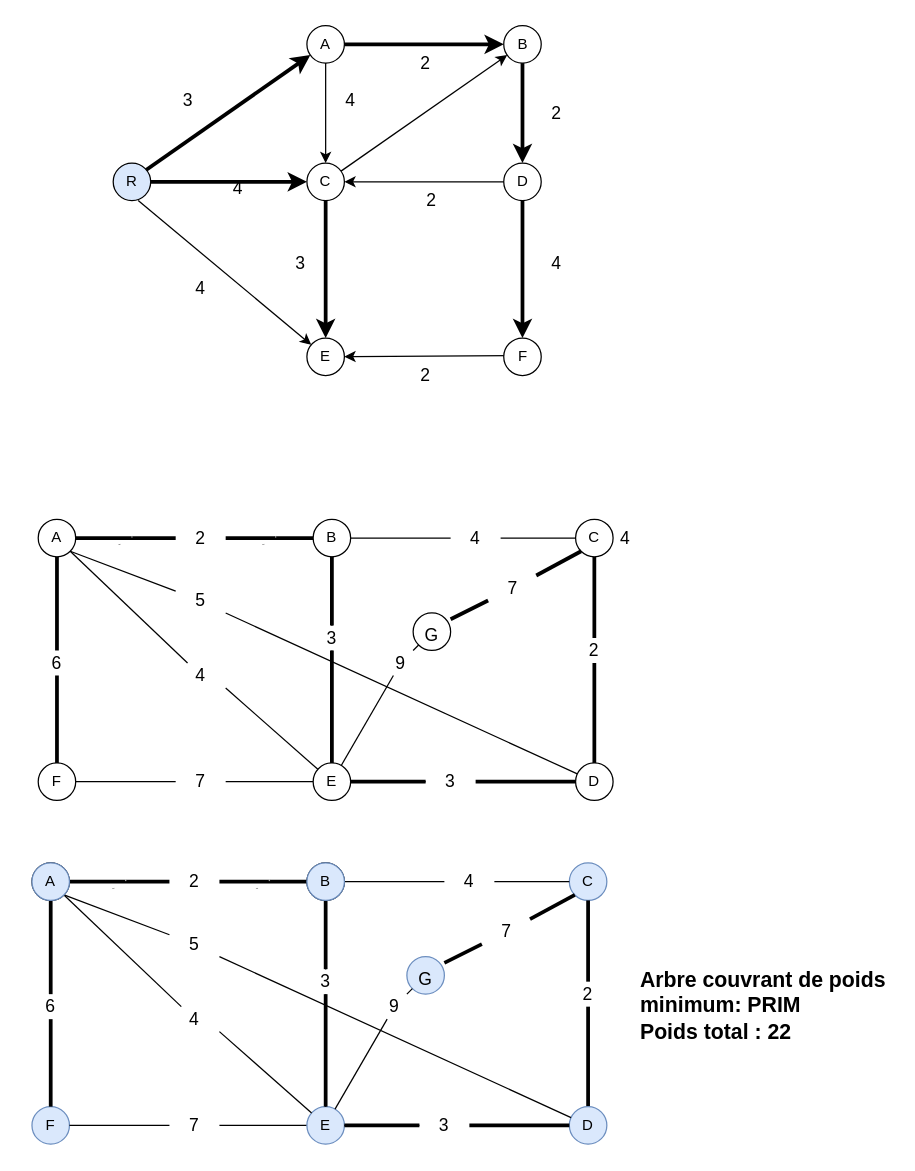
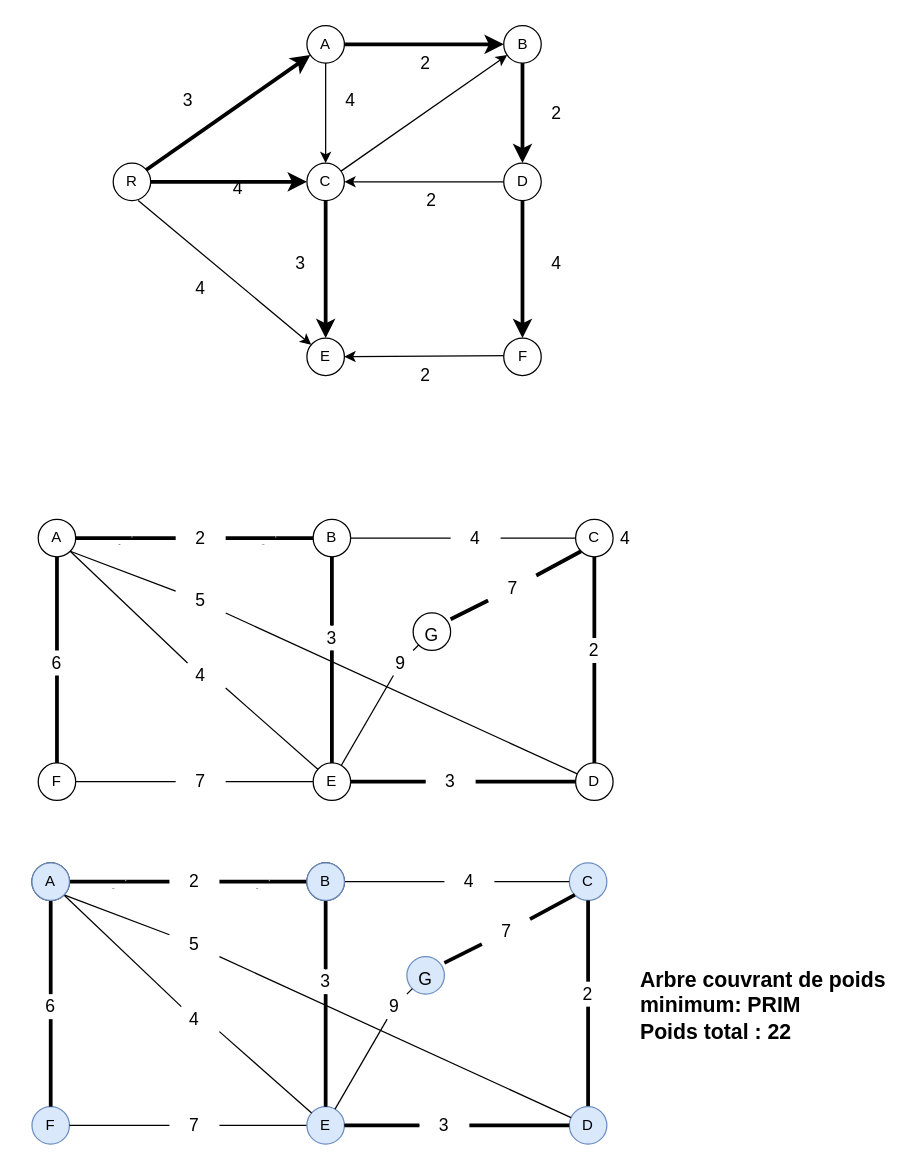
(132, 182) -> (132, 182)
